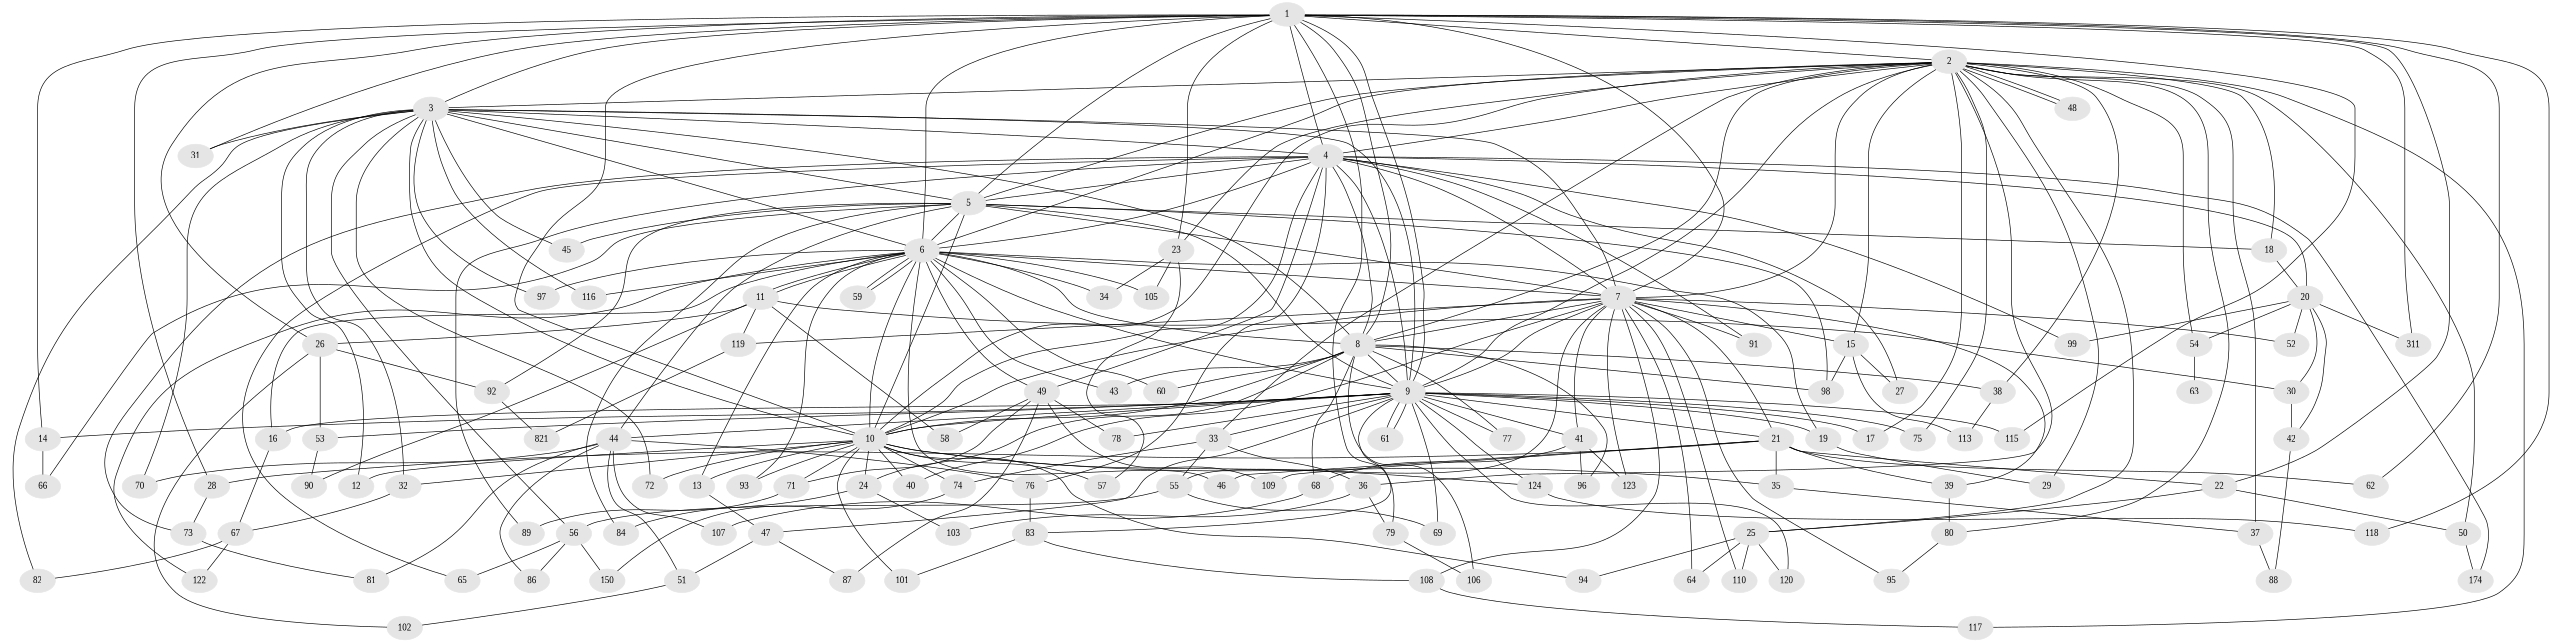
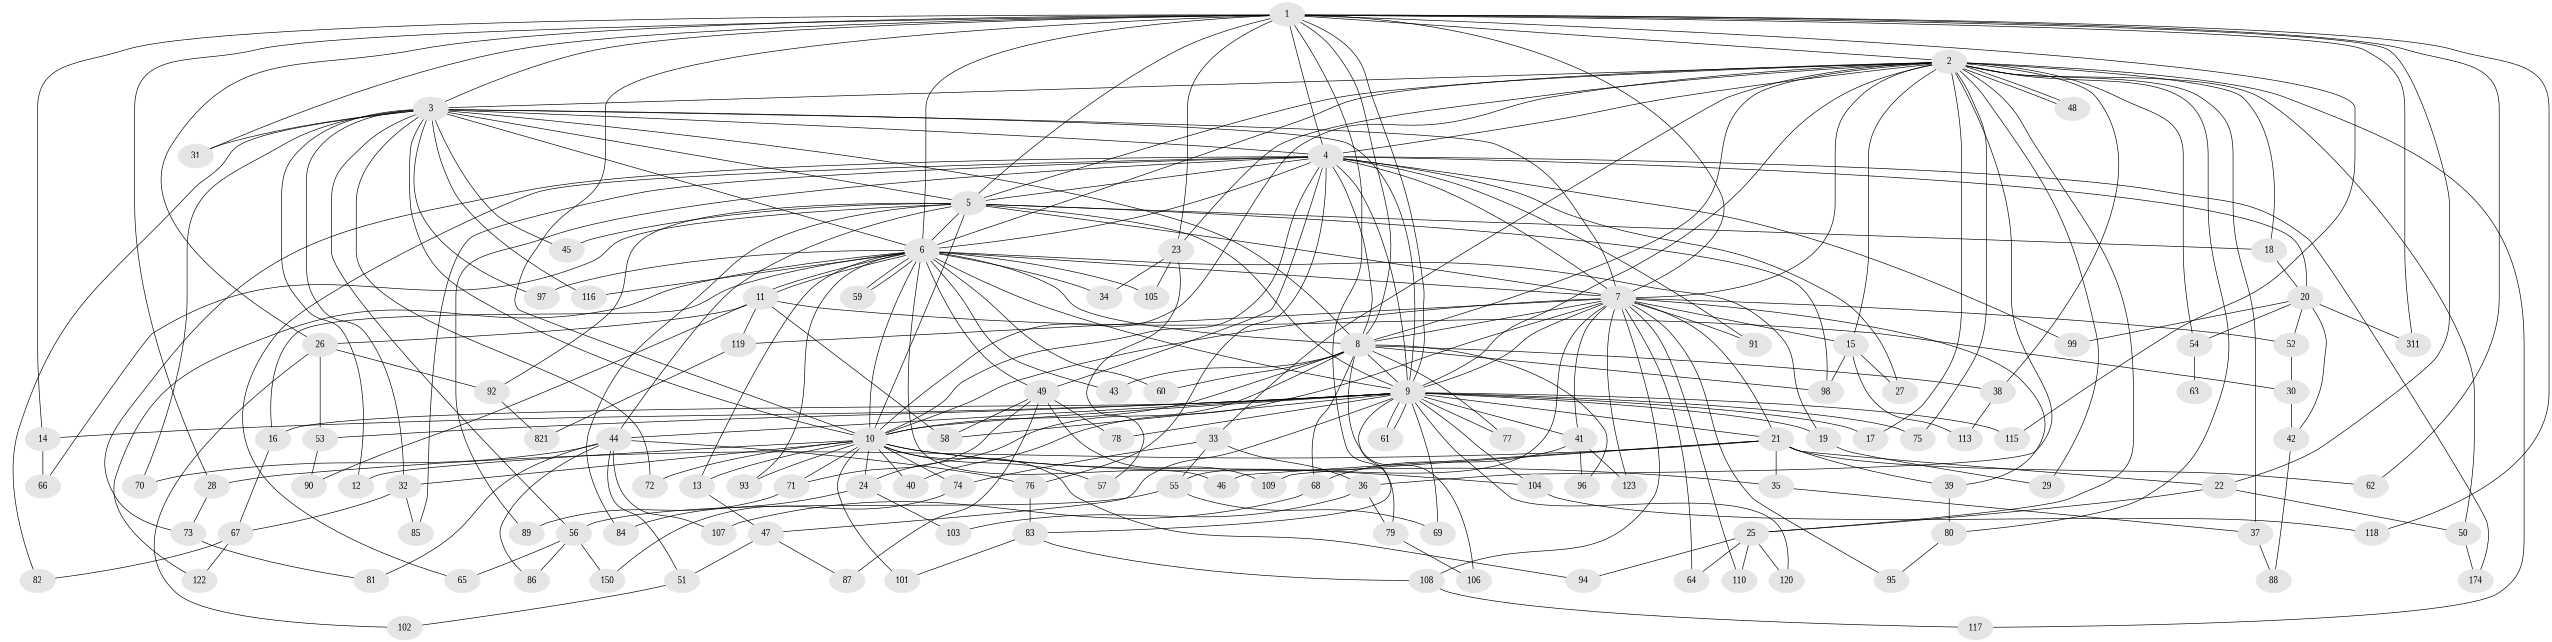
(2317, 347) -> (2291, 368)
(1311, 416) -> (1080, 425)
(1535, 486) -> (1535, 486)
none -> (416, 534)
